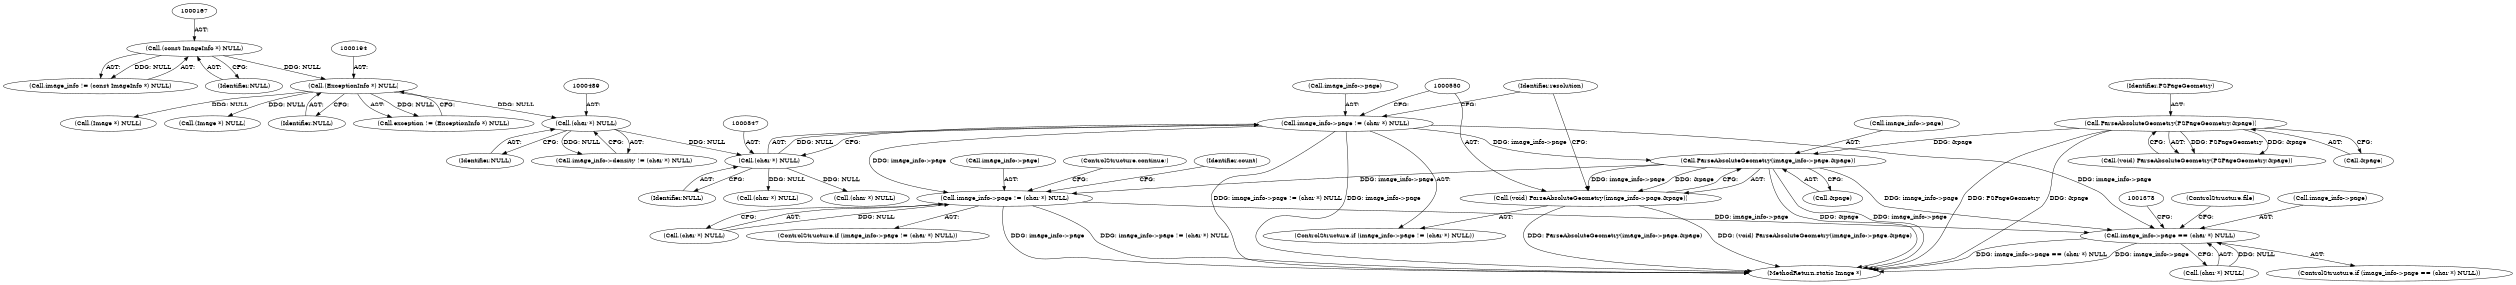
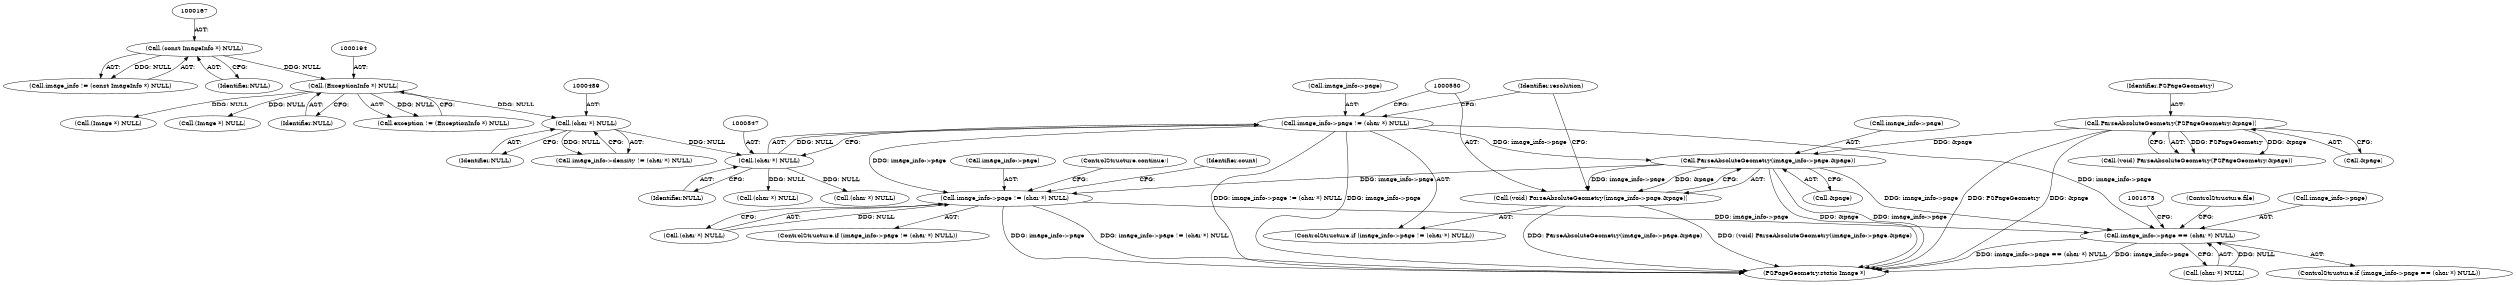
(1815, 273) -> (1815, 273)
